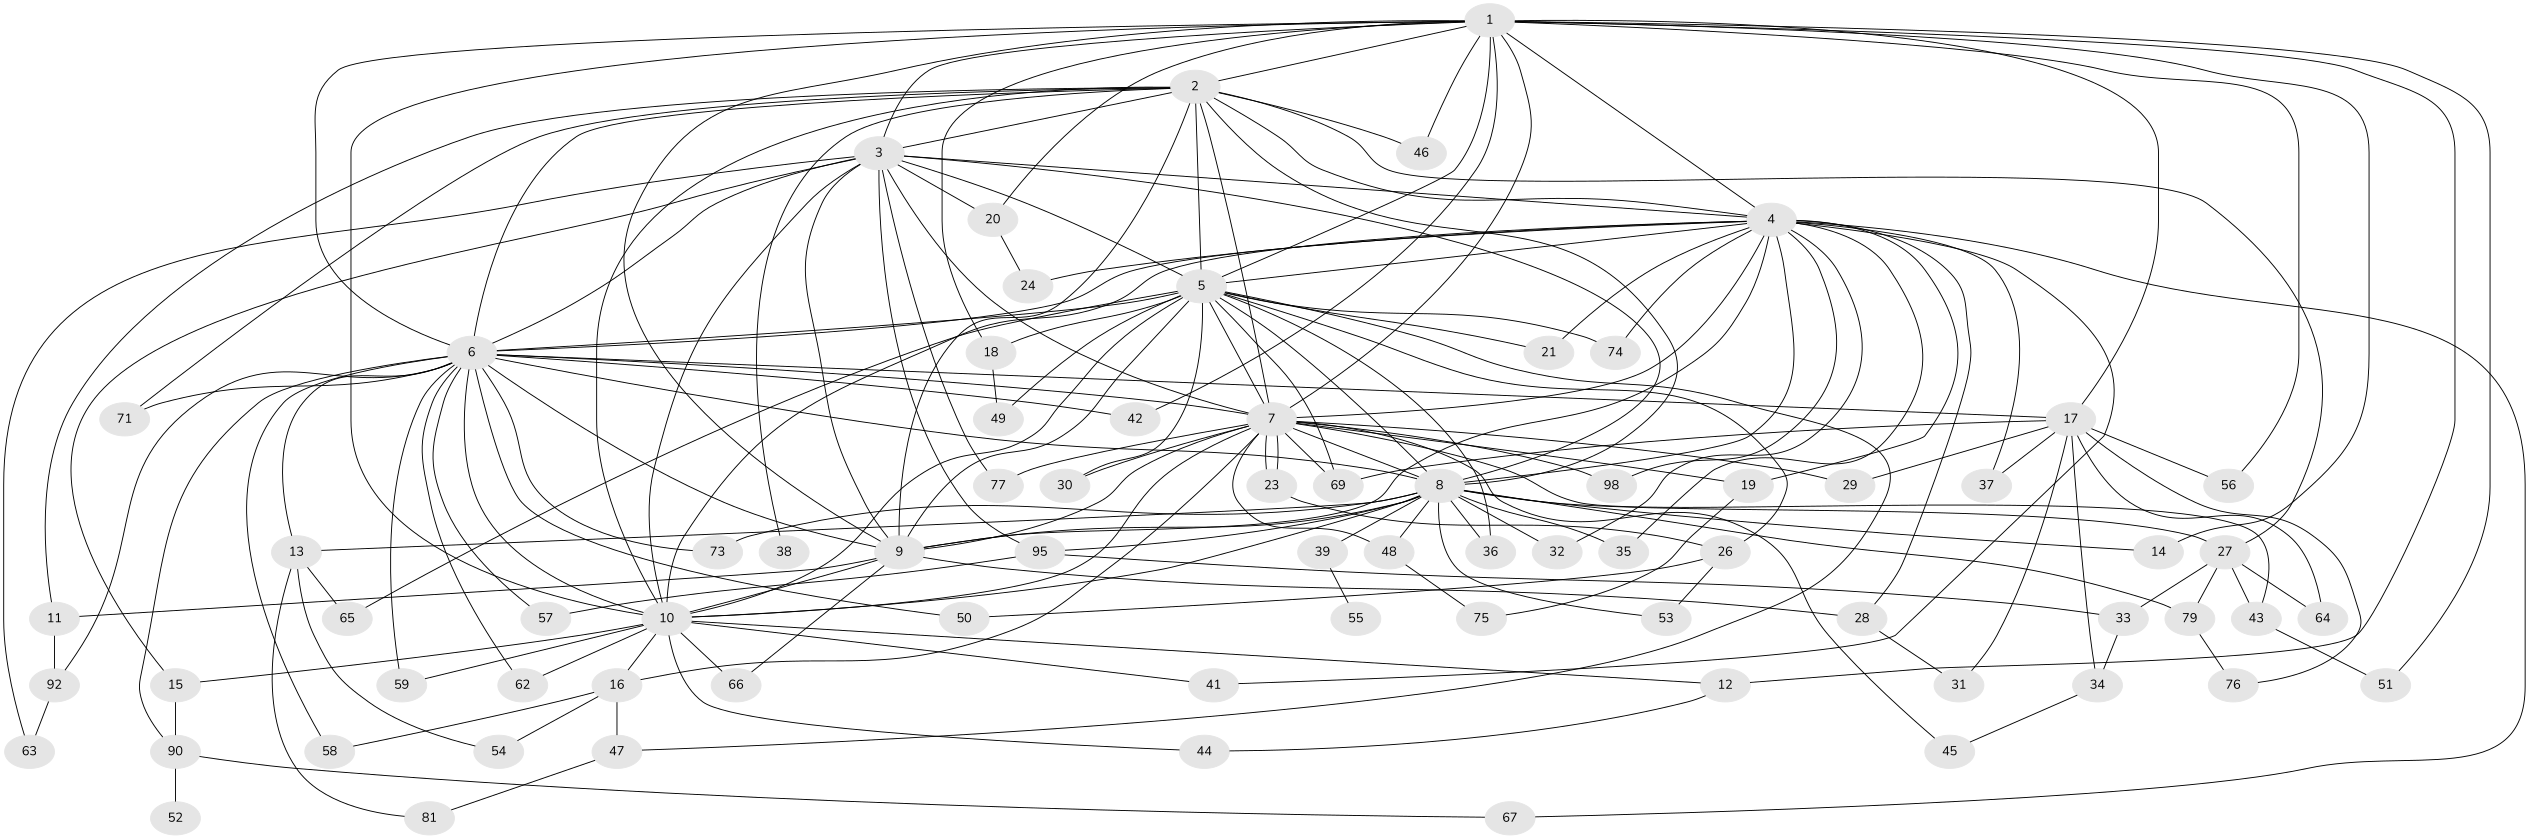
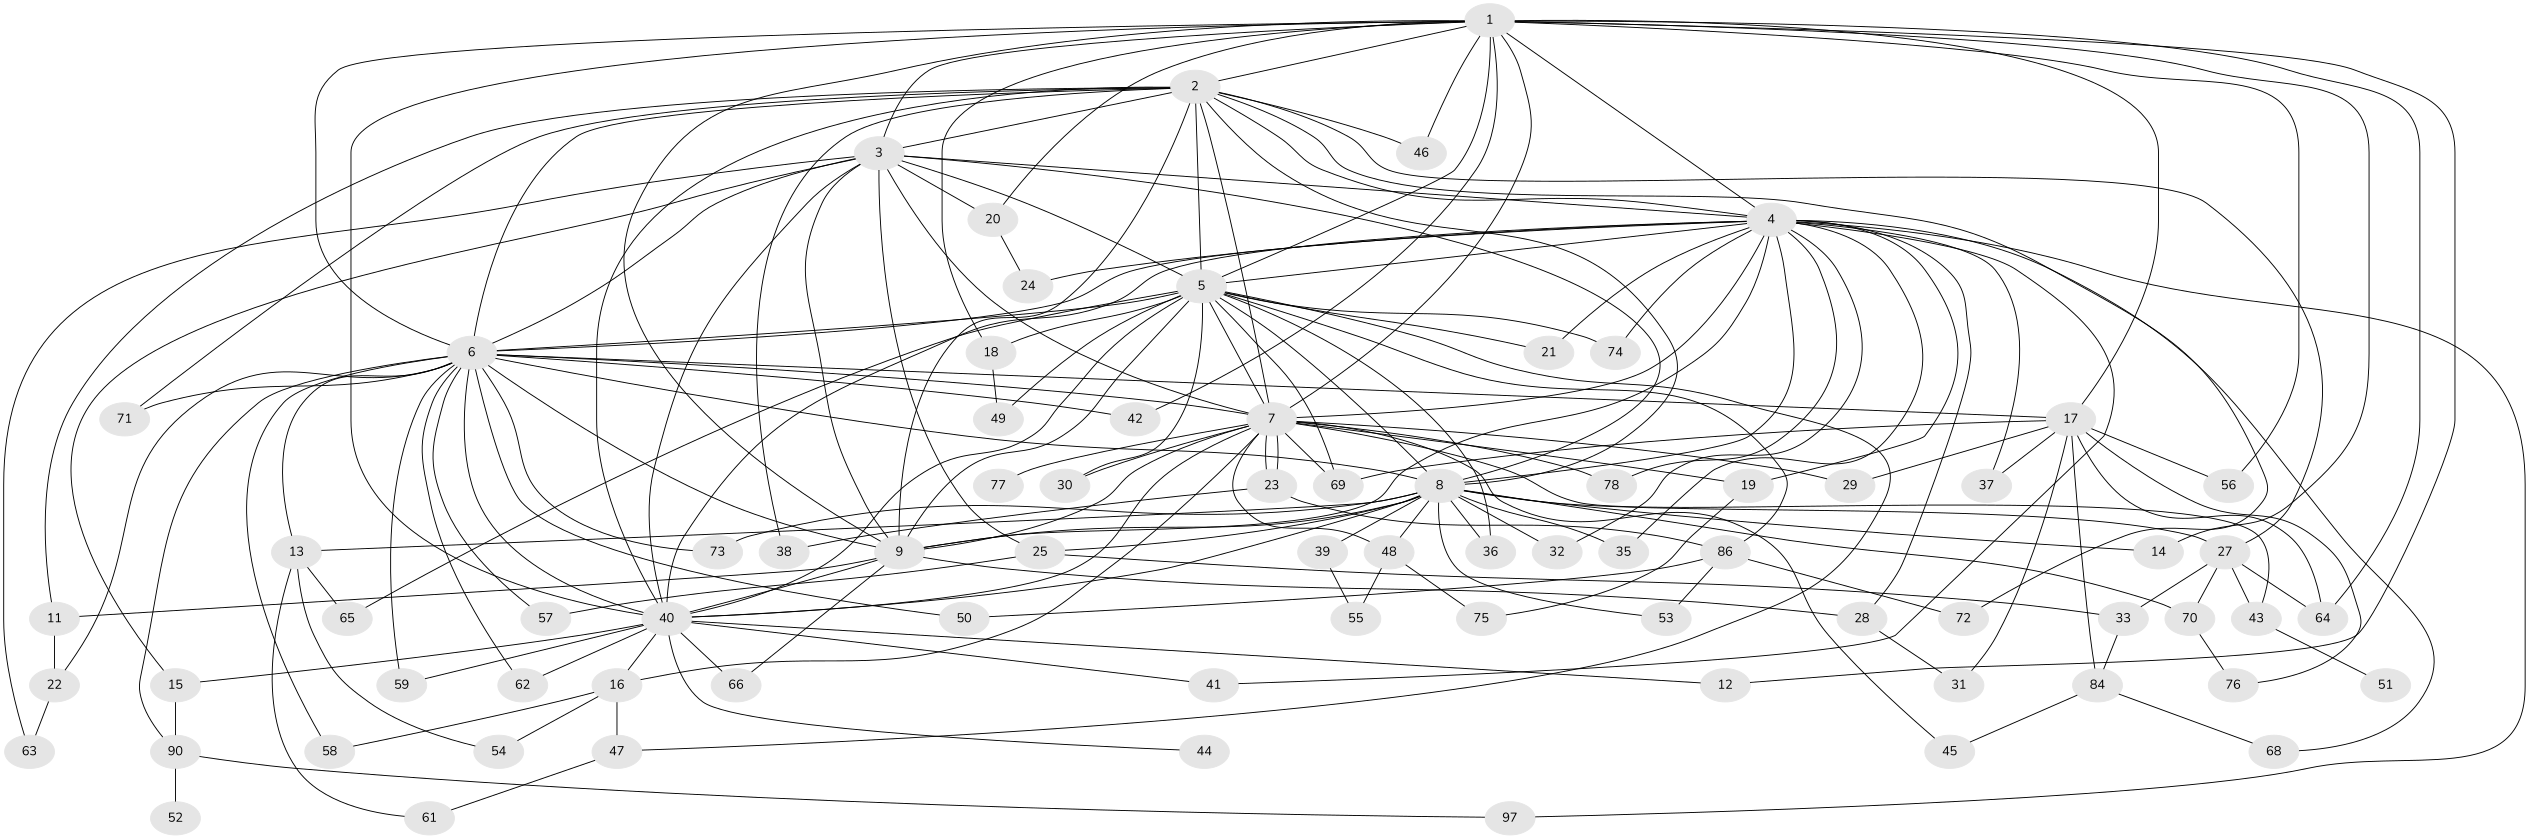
(2297, 52) -> (2259, 64)
(925, 333) -> none
(1356, 453) -> none
(1612, 486) -> (1612, 486)
none -> (1027, 514)
(1040, 552) -> (1040, 552)
(1725, 552) -> (1725, 552)
none -> (1374, 583)
(667, 619) -> (667, 619)
none -> (1964, 619)
(2190, 619) -> (2190, 619)
(54, 685) -> (54, 685)
(2098, 685) -> (2098, 685)
(1469, 738) -> none
none -> (2274, 752)
(429, 818) -> (429, 818)
(1510, 818) -> (1510, 818)
